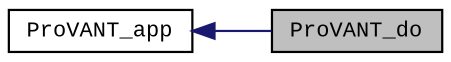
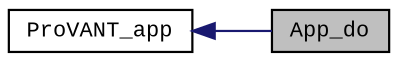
(357, 31) -> (331, 31)
